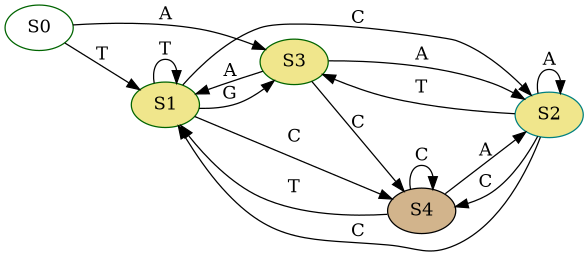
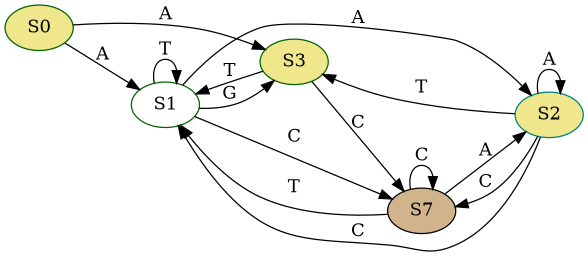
(358, 18) -> (358, 18)
(39, 28) -> (39, 28)
(102, 55) -> (102, 55)
(423, 67) -> none
(230, 71) -> (230, 71)
(165, 105) -> (165, 105)
(422, 211) -> (422, 211)
